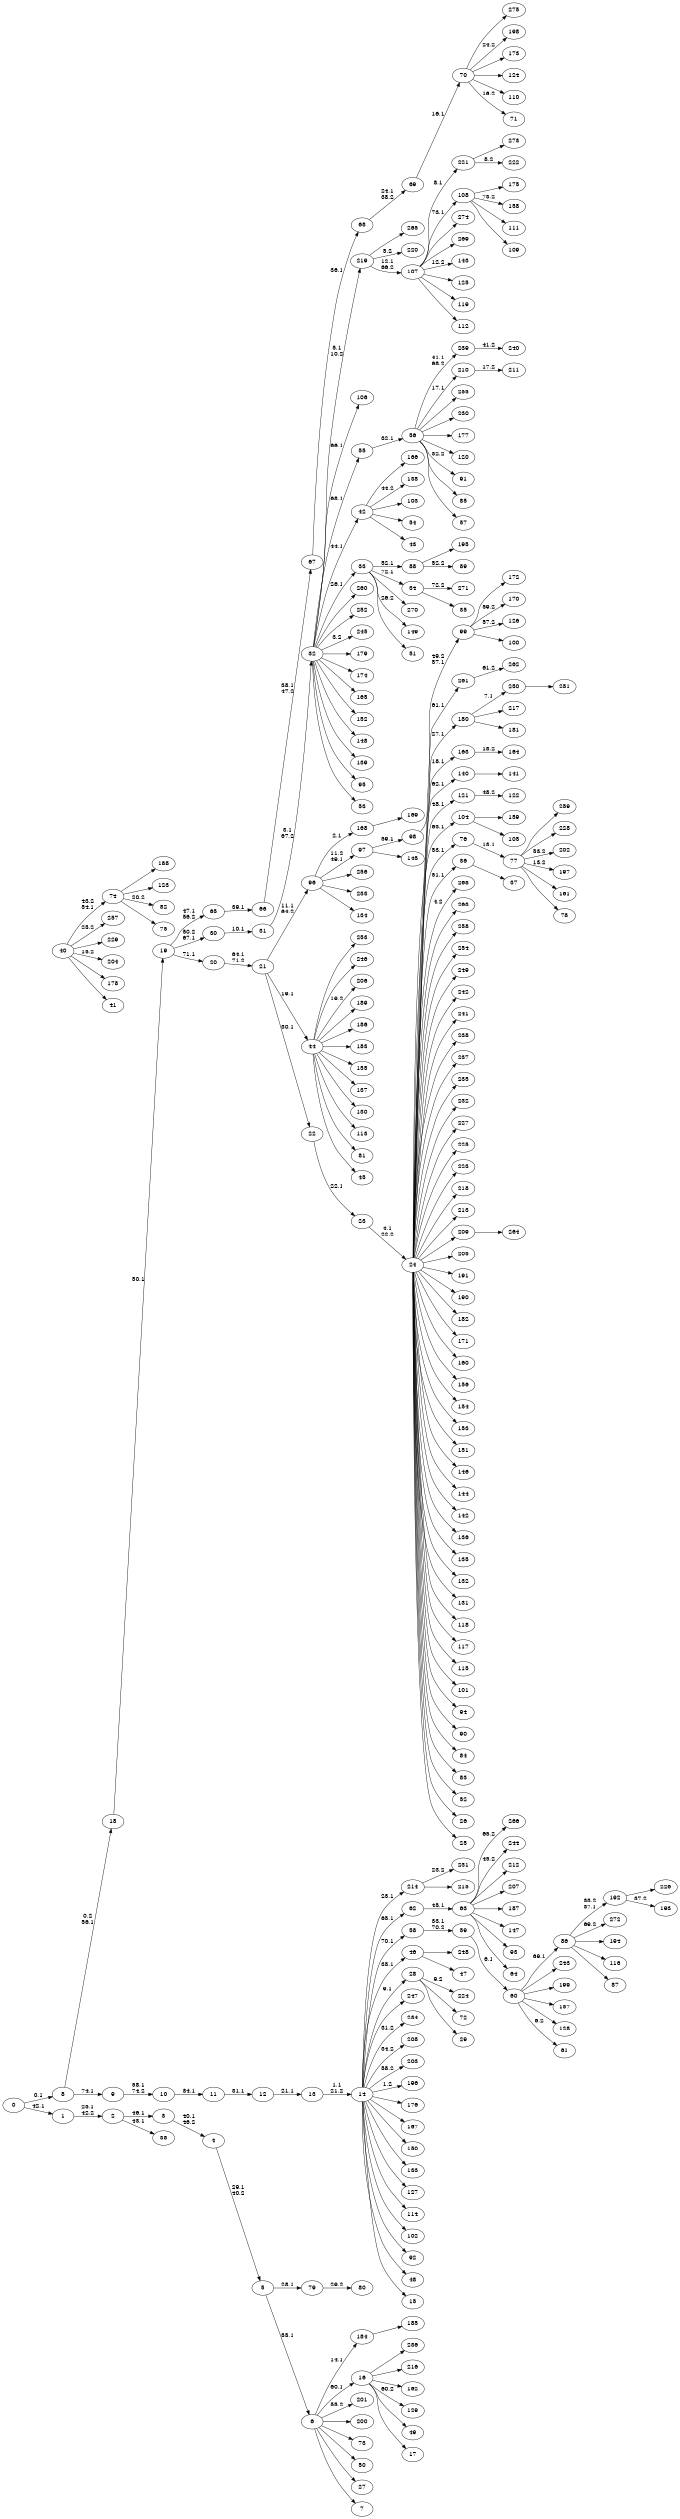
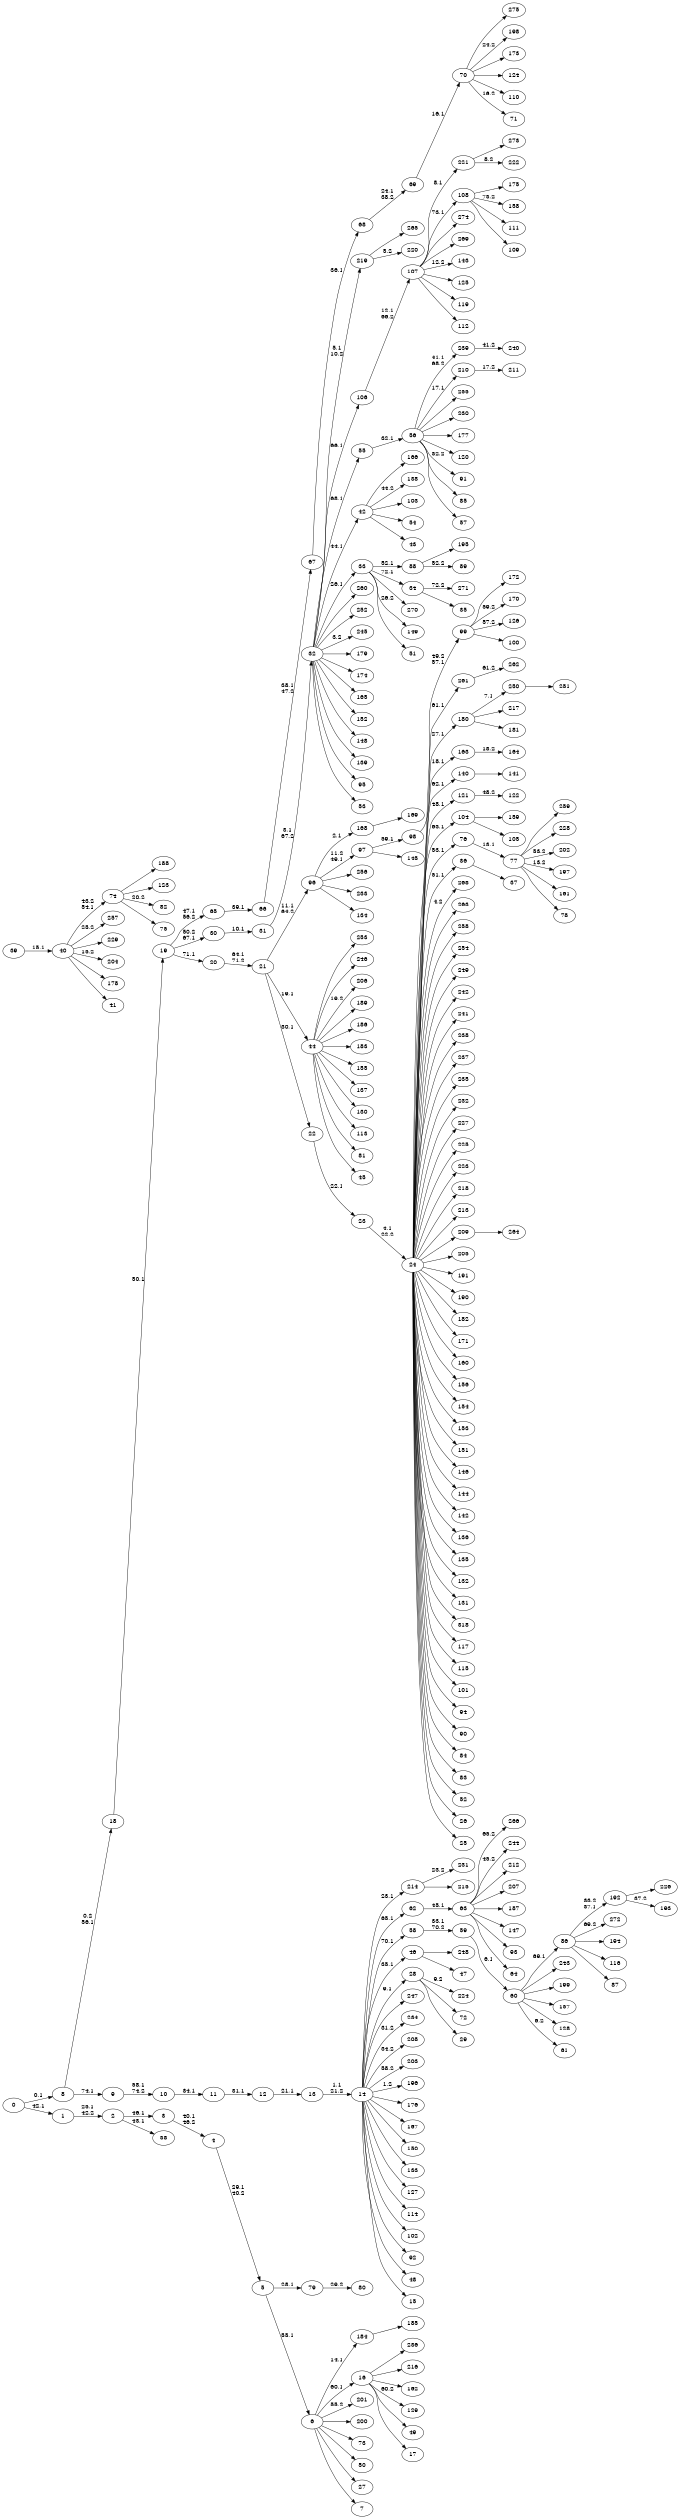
(383, 271) -> (387, 337)
none -> (14, 951)
(463, 1625) -> (463, 1625)
